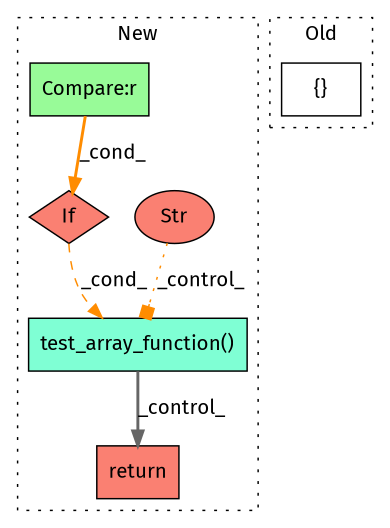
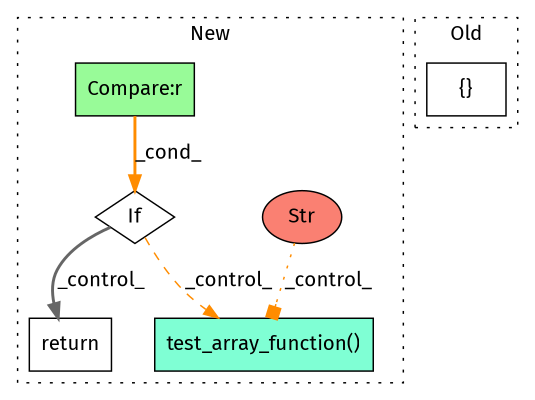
(69, 217) -> (135, 217)
(114, 281) -> (230, 281)
(138, 401) -> (67, 256)
(138, 472) -> (70, 345)
